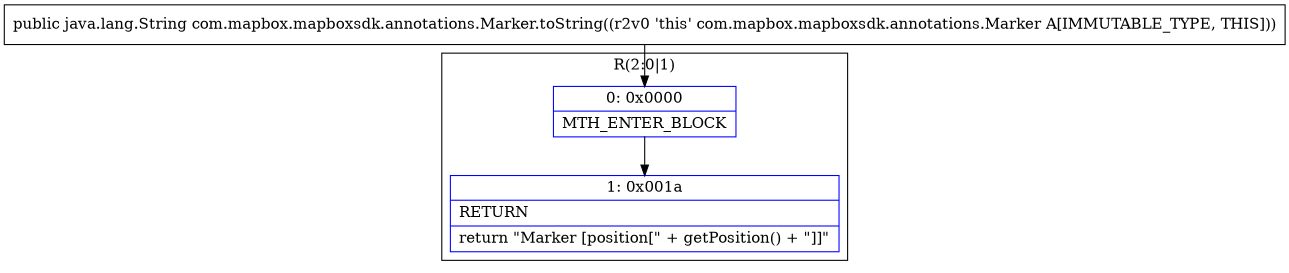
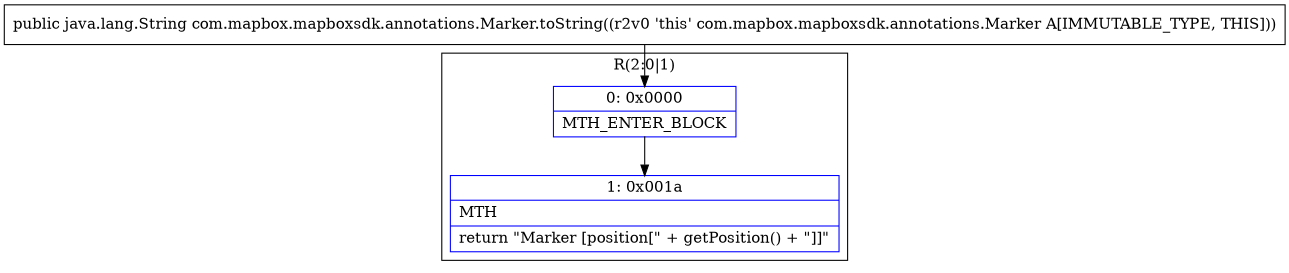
(494, 213) -> (478, 213)
